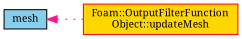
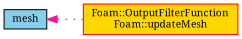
(161, 19) -> (161, 19)
